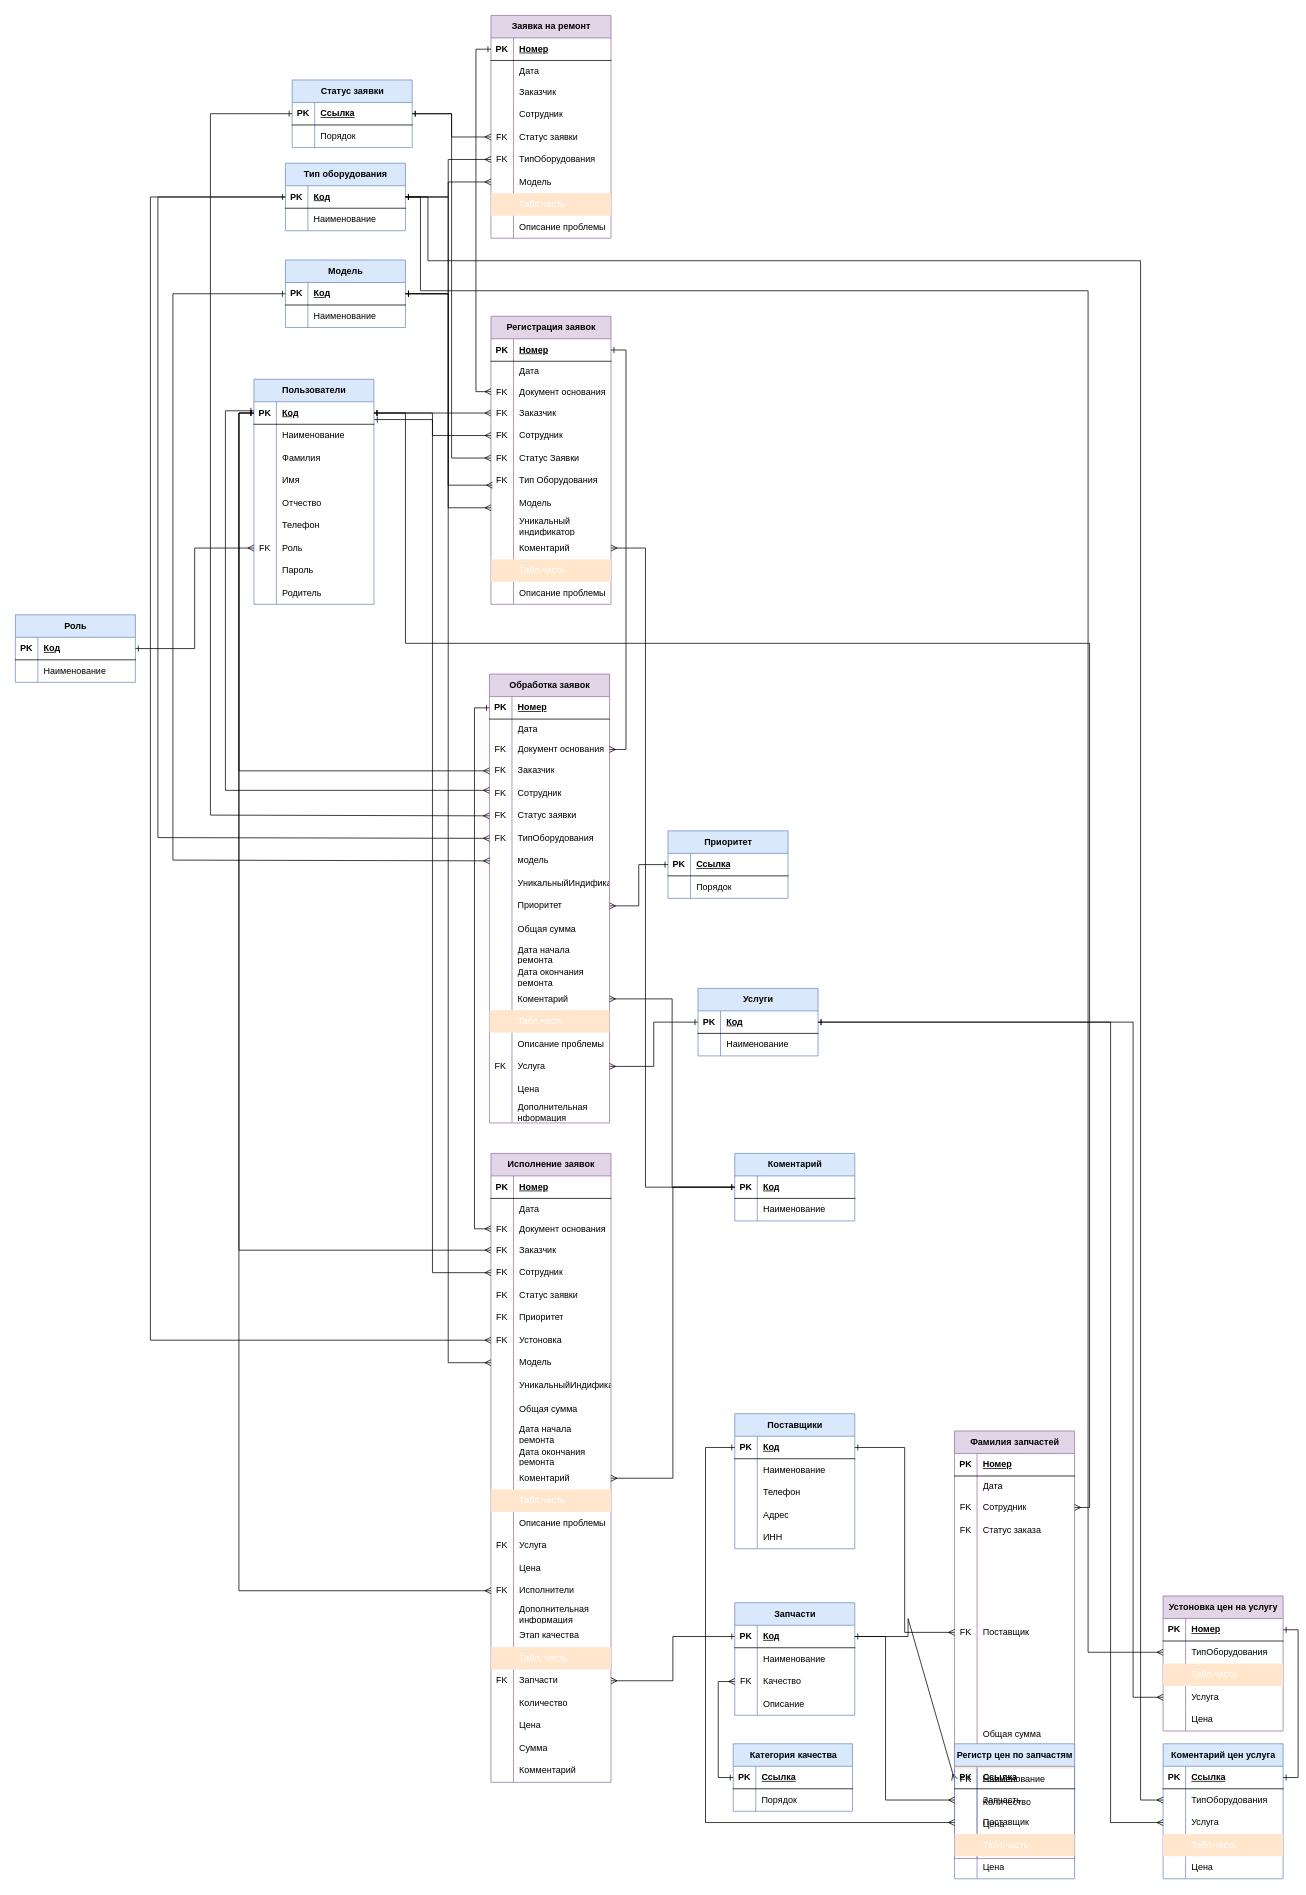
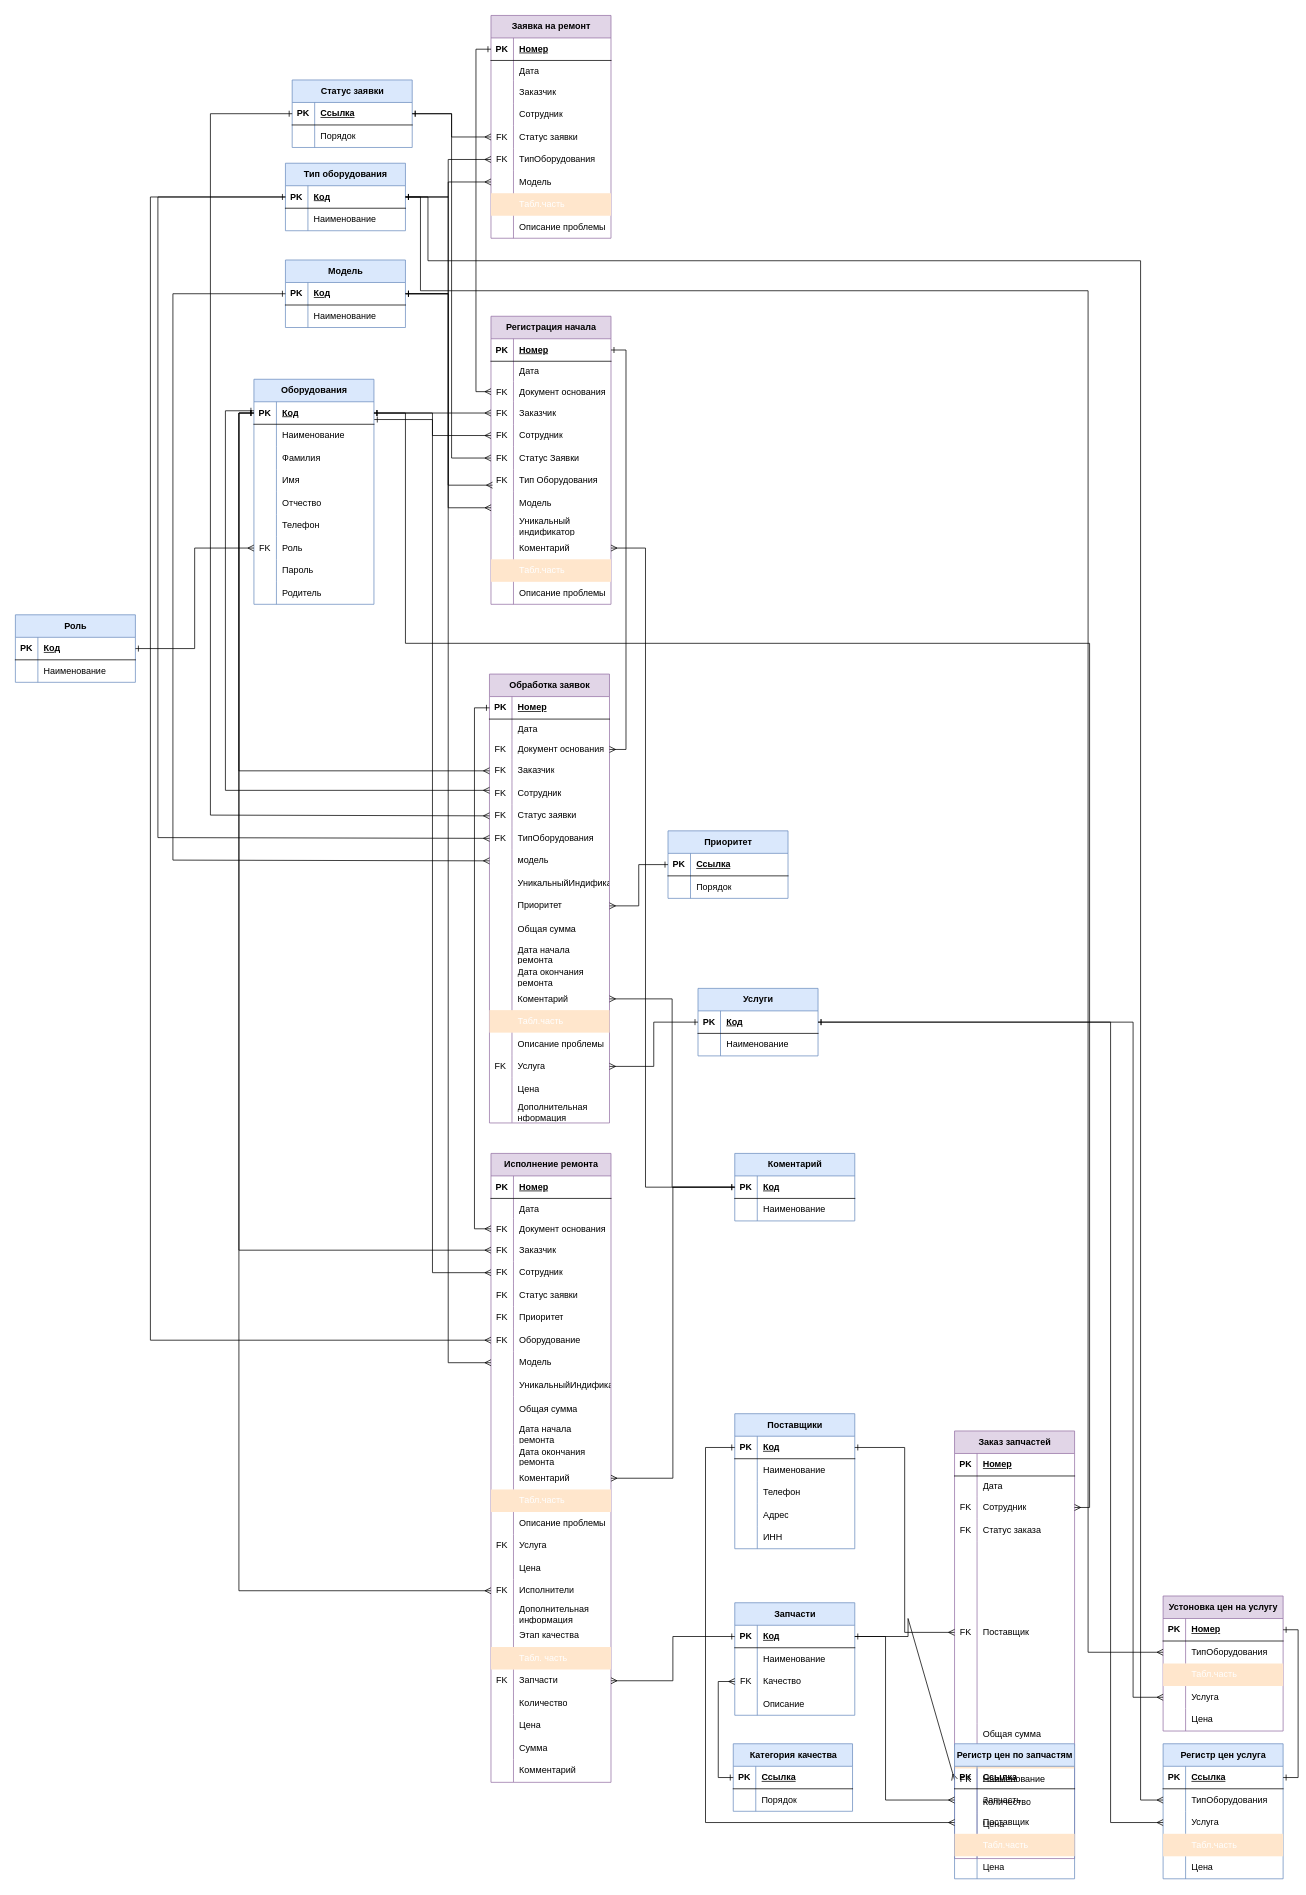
(551, 327) -> (551, 327)
(314, 390) -> (314, 390)
(551, 1164) -> (551, 1164)
(542, 1340) -> (550, 1340)
(1015, 1442) -> (1015, 1442)
(1223, 1755) -> (1223, 1755)
